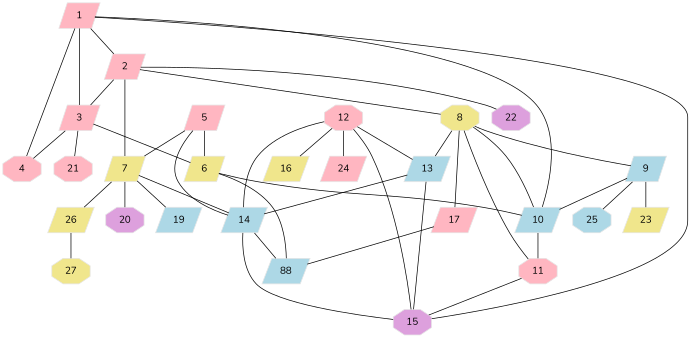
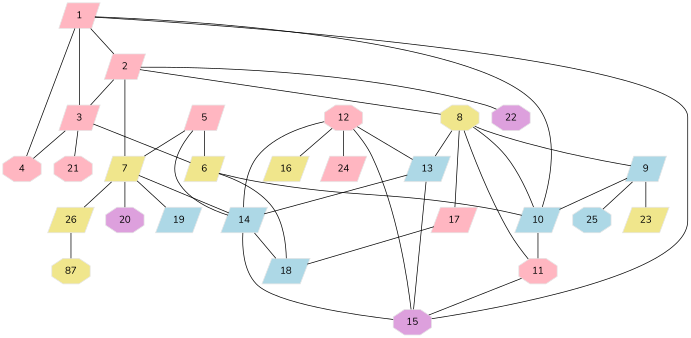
(71, 271) -> (71, 271)
(286, 271) -> (286, 271)
